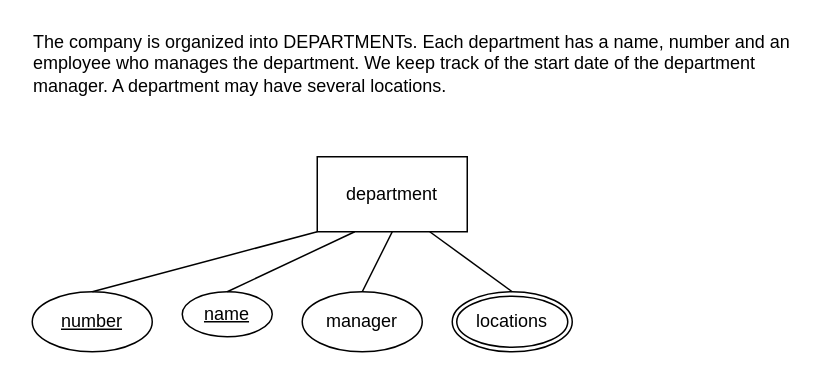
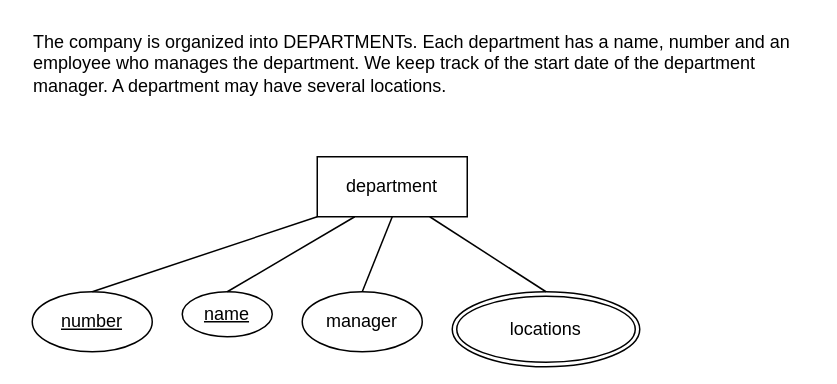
(392, 194) -> (392, 187)
(512, 322) -> (546, 329)
